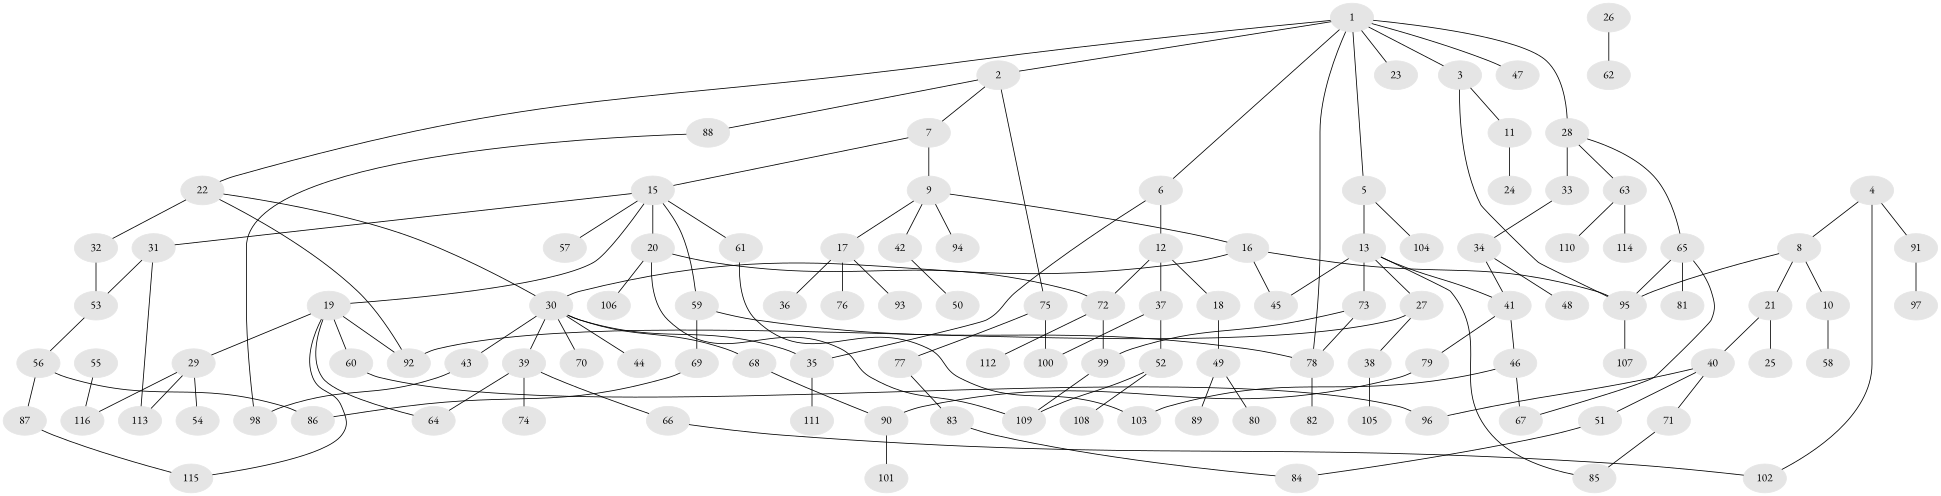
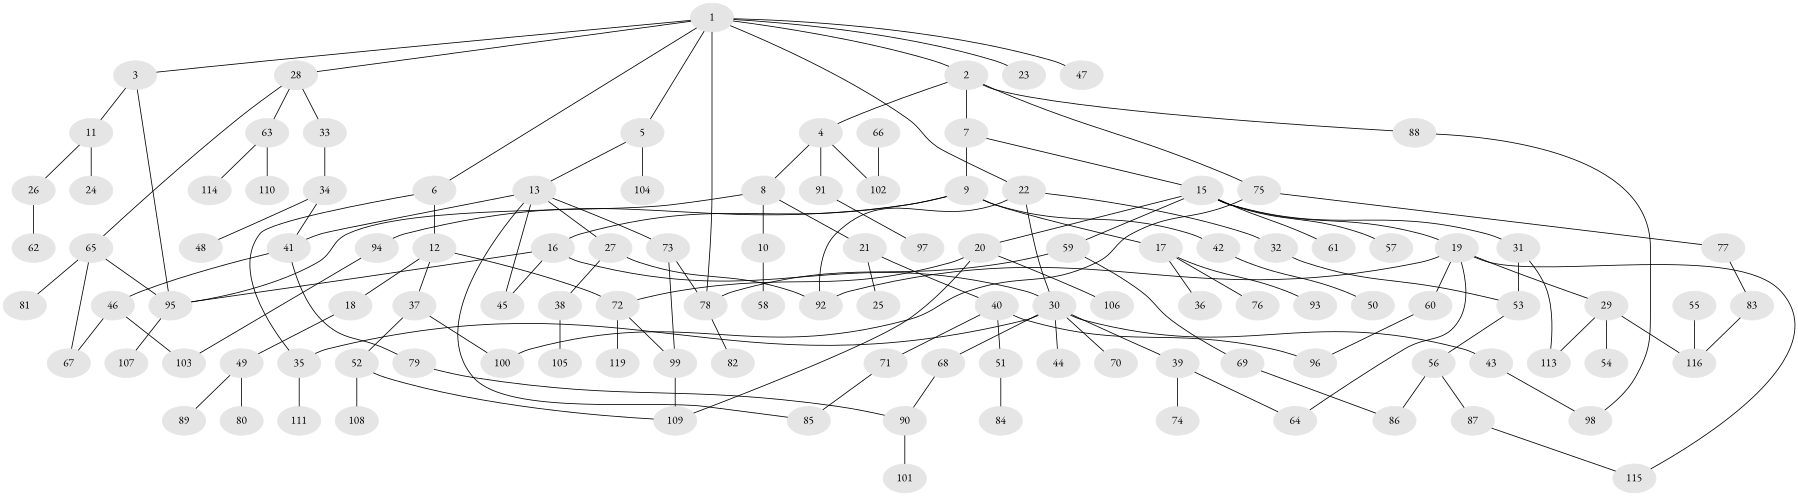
none -> (892, 102)
none -> (62, 162)
(925, 347) -> (280, 306)
(988, 363) -> (618, 363)
(584, 390) -> none
(1122, 458) -> (1723, 334)
